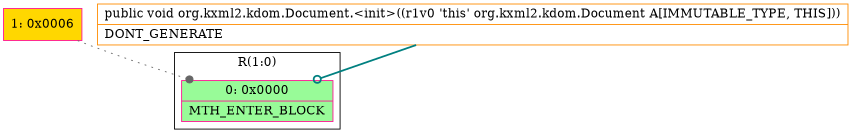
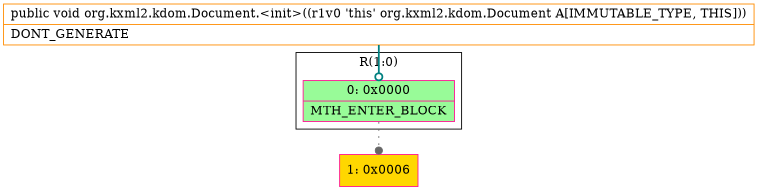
(131, 60) -> (379, 135)
